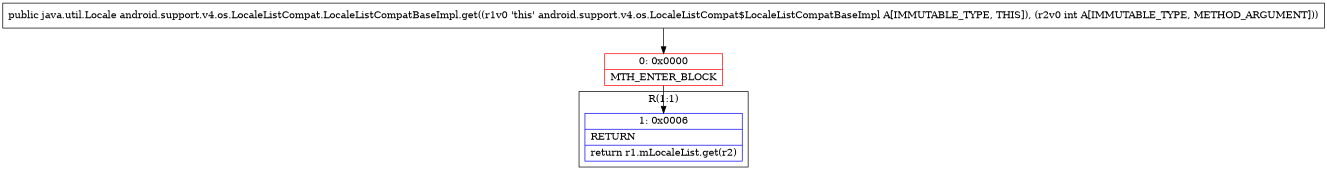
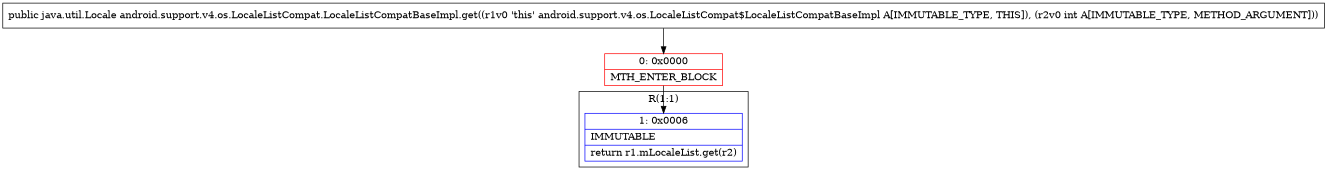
(613, 137) -> (623, 137)
